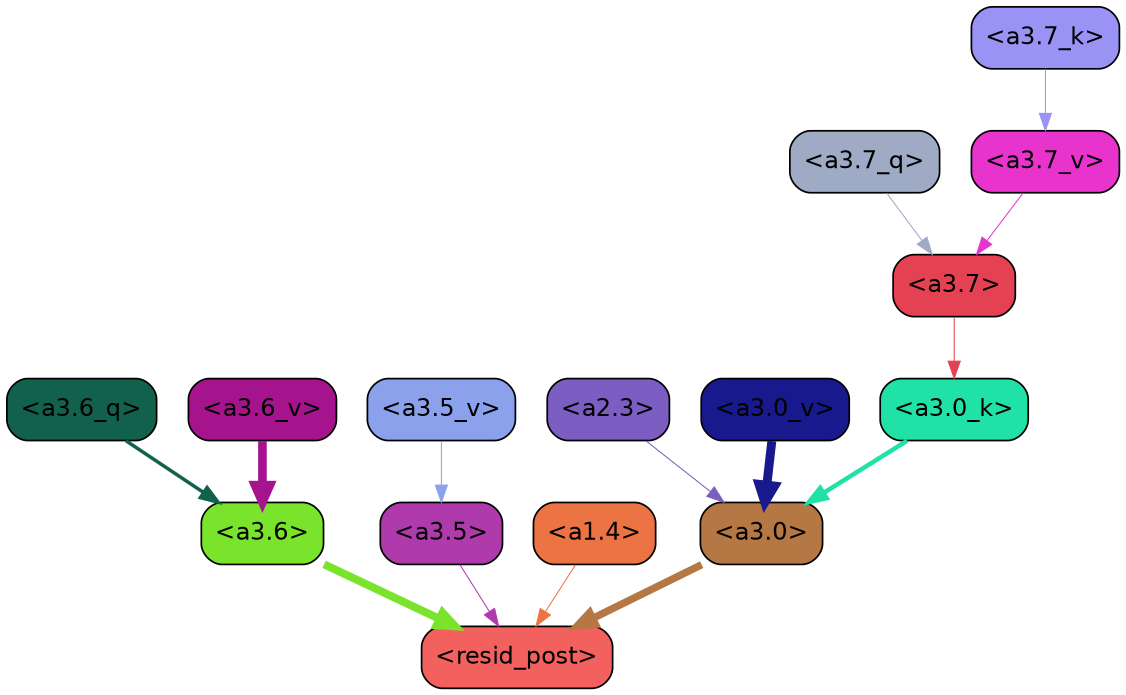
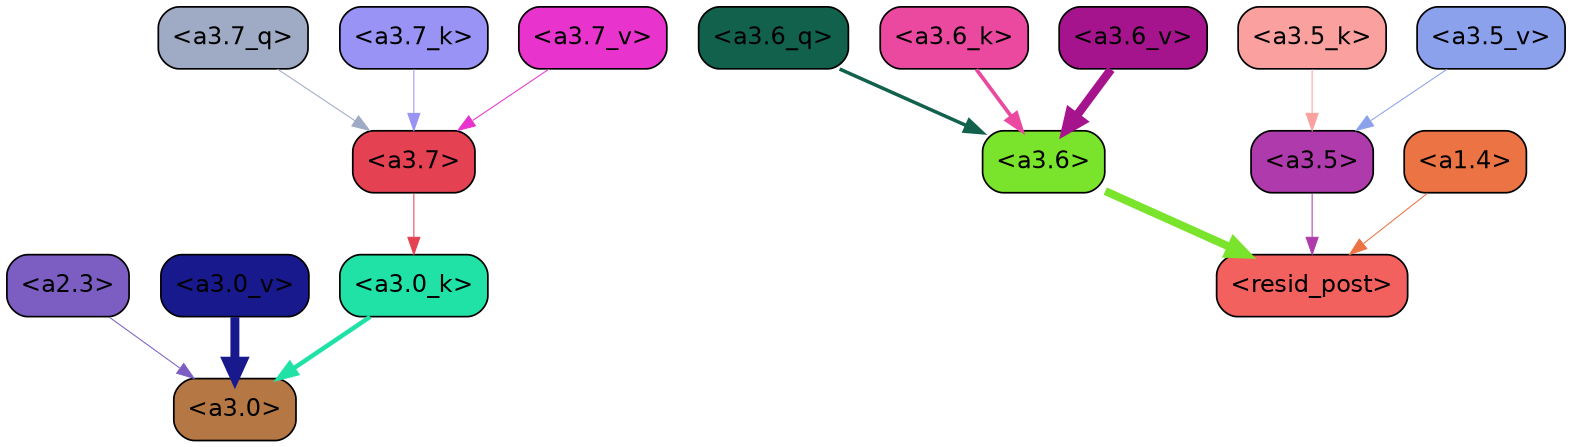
none -> (954, 38)
none -> (1312, 38)
(1045, 91) -> (414, 91)
(647, 592) -> none
